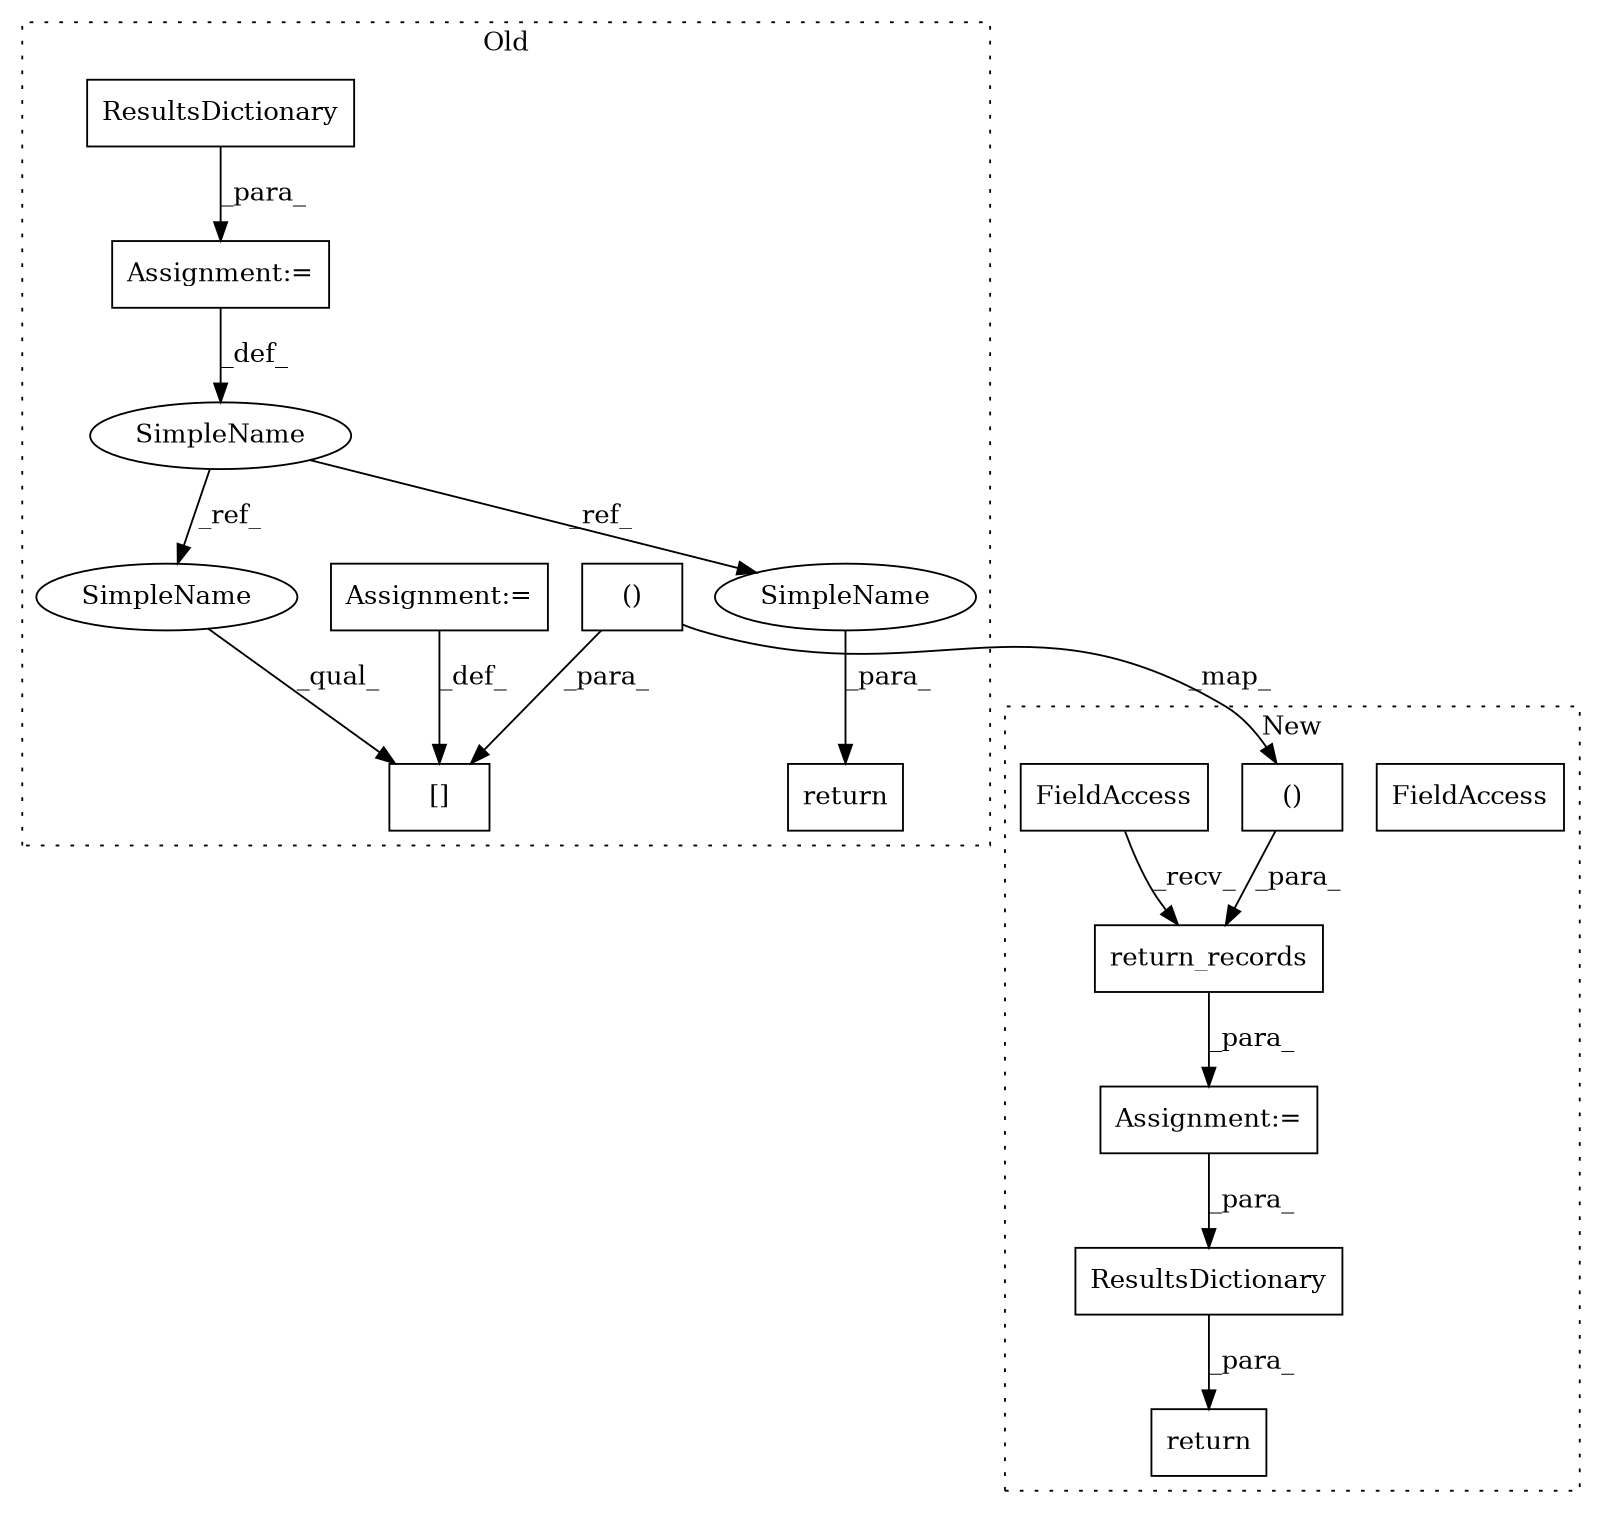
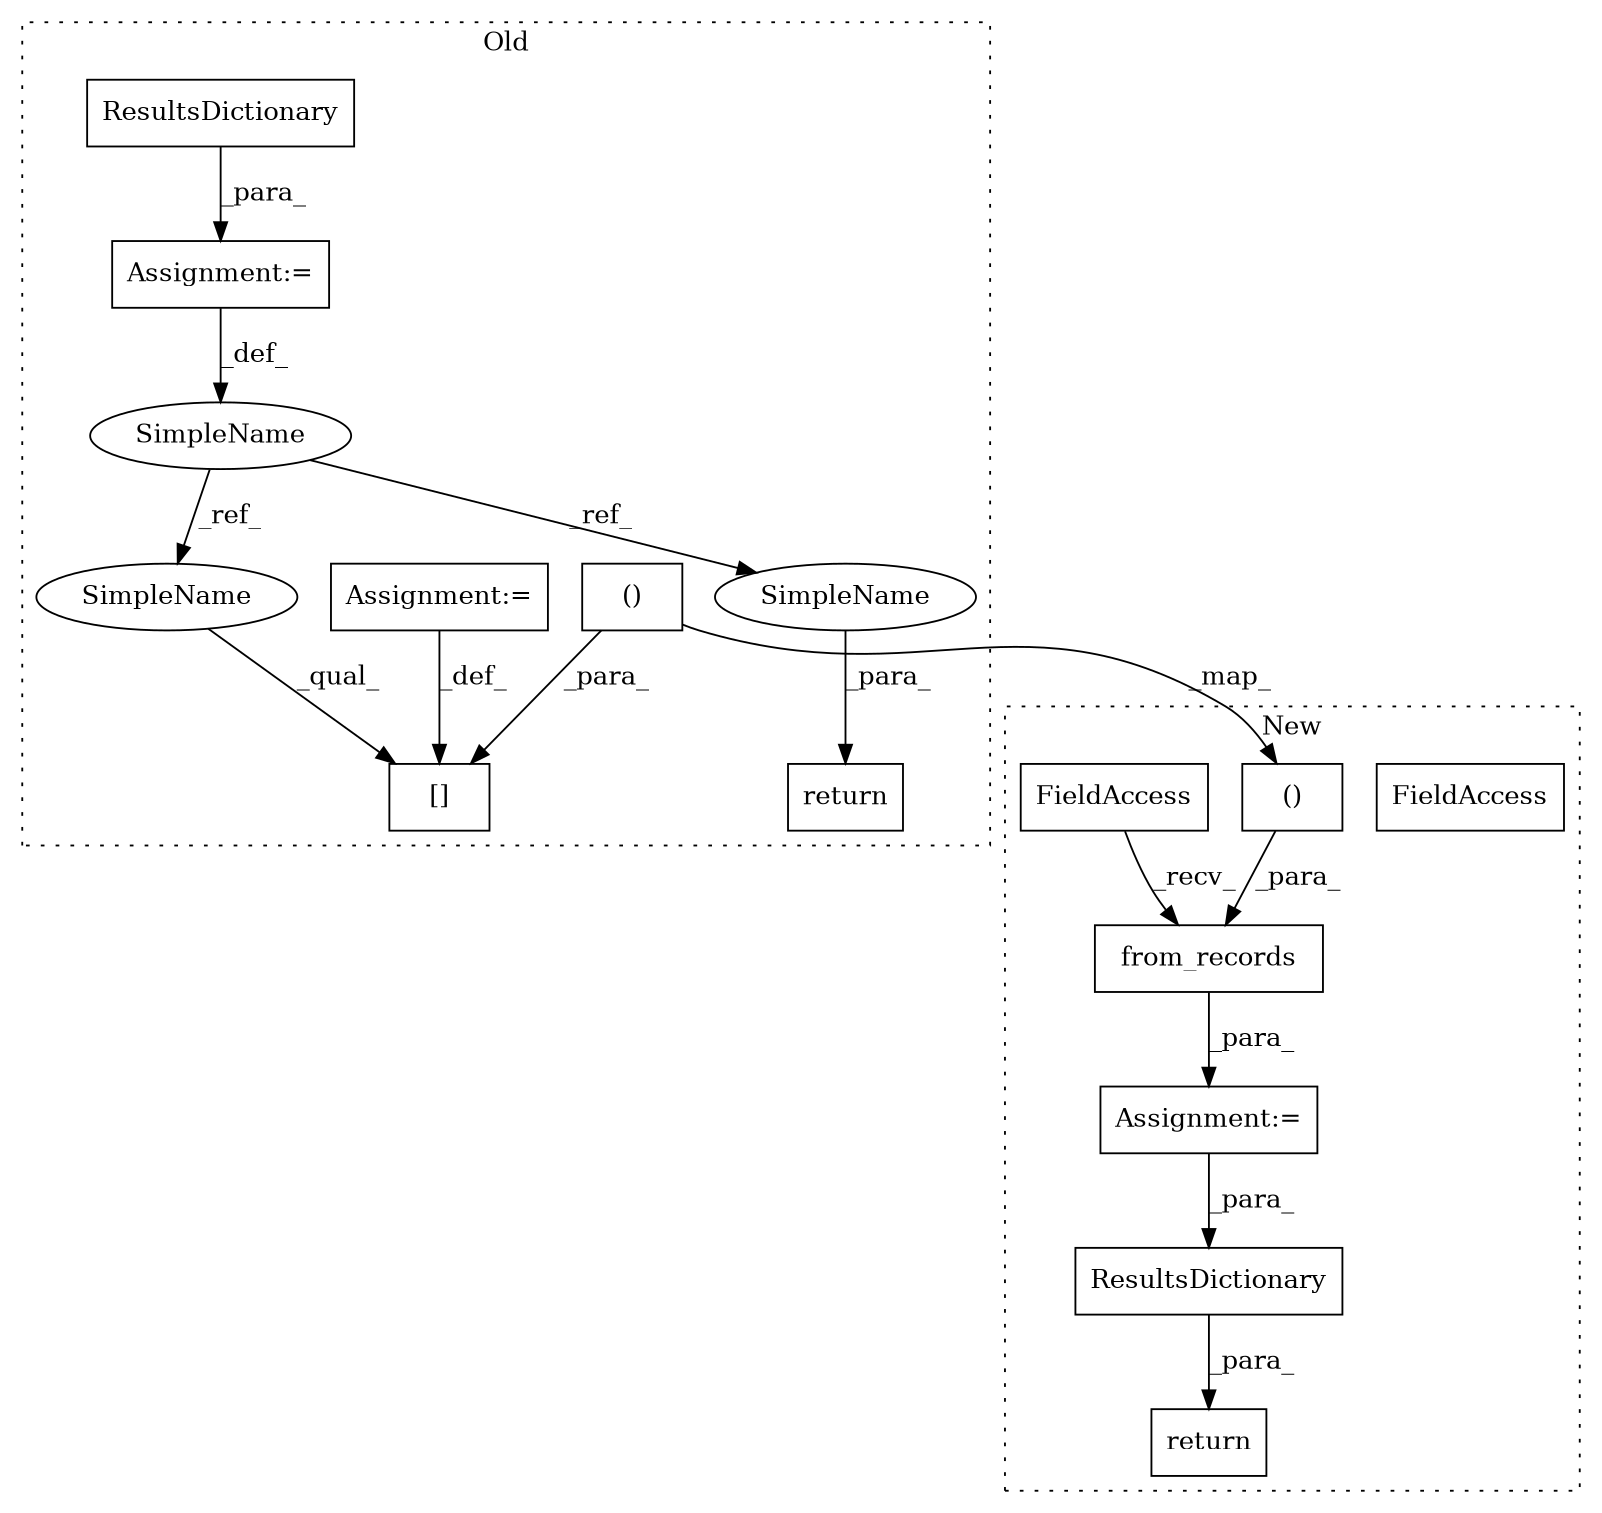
(1209, 959) -> (1209, 959)
